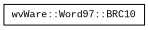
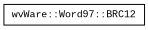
(74, 15) -> (74, 15)
